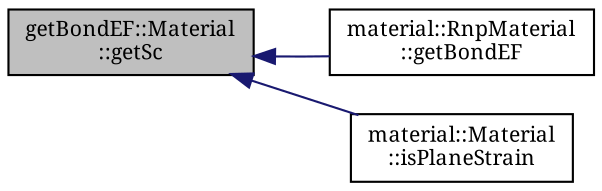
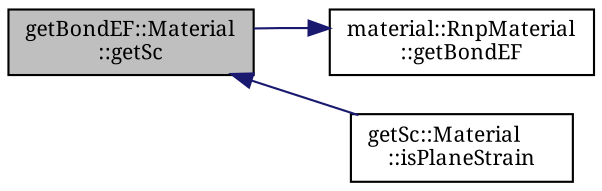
(303, 57) -> (281, 28)
(462, 148) -> (462, 148)
